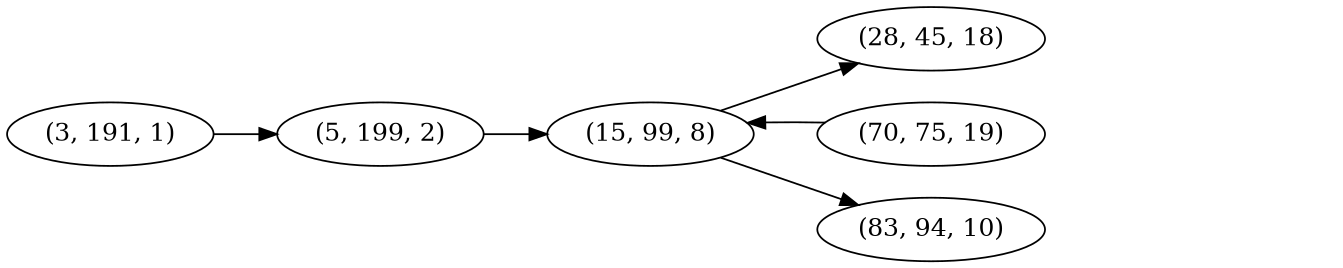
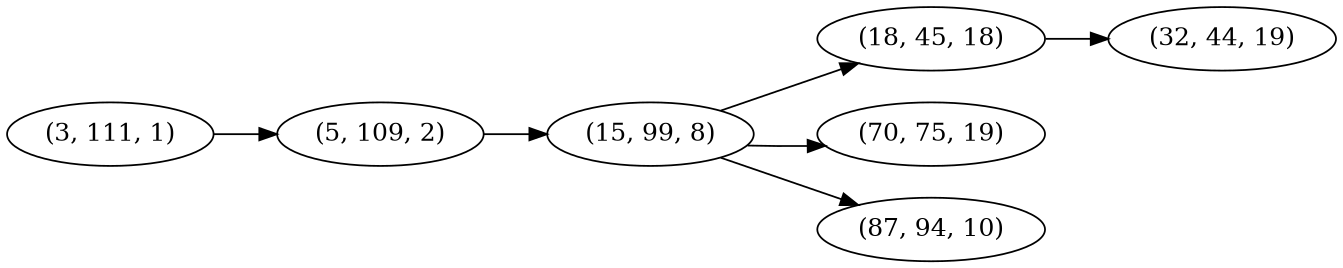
(931, 39) -> (931, 39)
none -> (1222, 39)
(795, 122) -> (777, 146)
(110, 134) -> (110, 134)
(380, 134) -> (380, 134)
(931, 229) -> (931, 229)
